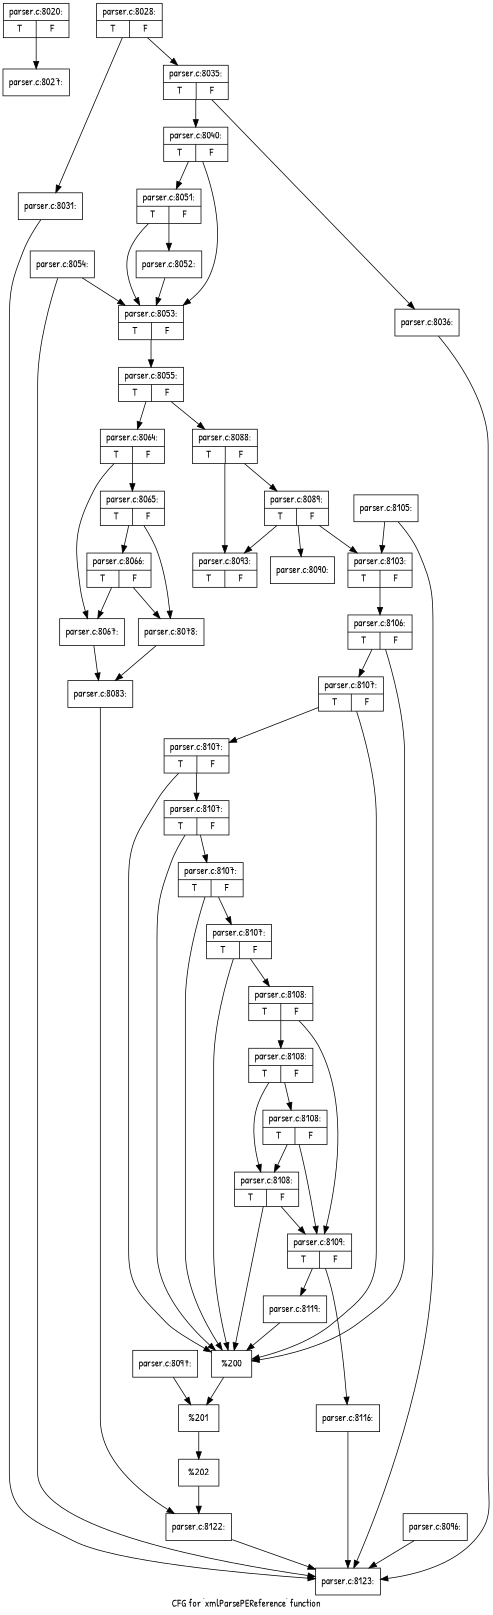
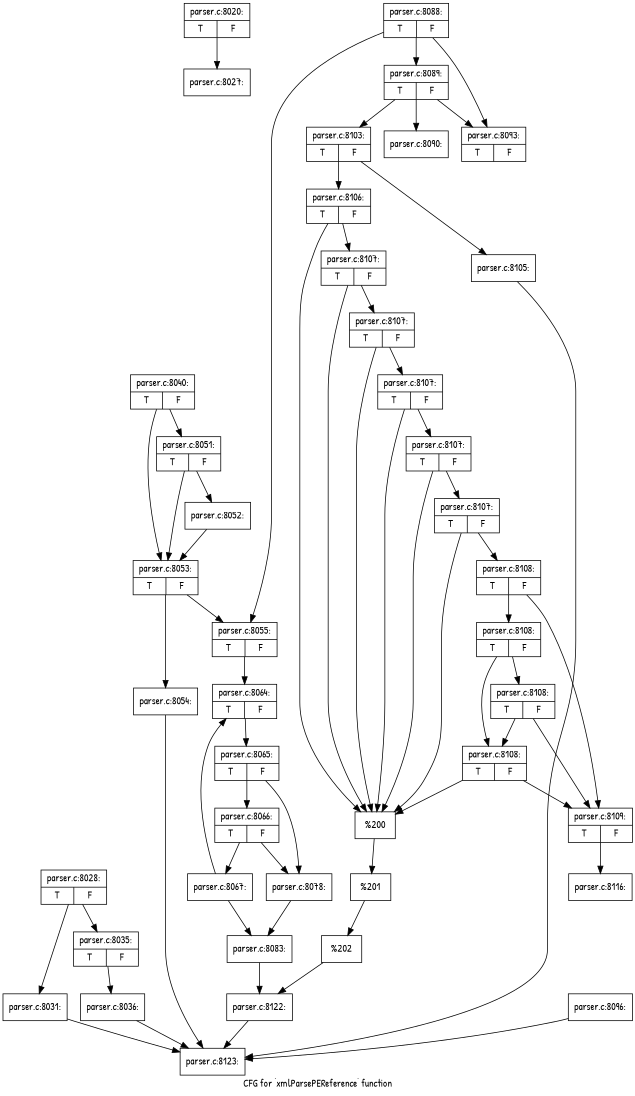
(196, 110) -> none
(100, 289) -> (166, 638)
(185, 413) -> (271, 297)
(78, 533) -> (201, 798)
(384, 534) -> (421, 206)
(295, 1309) -> none
(165, 1364) -> none
(348, 1496) -> none
